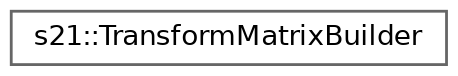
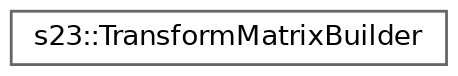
(229, 38) -> (229, 38)
